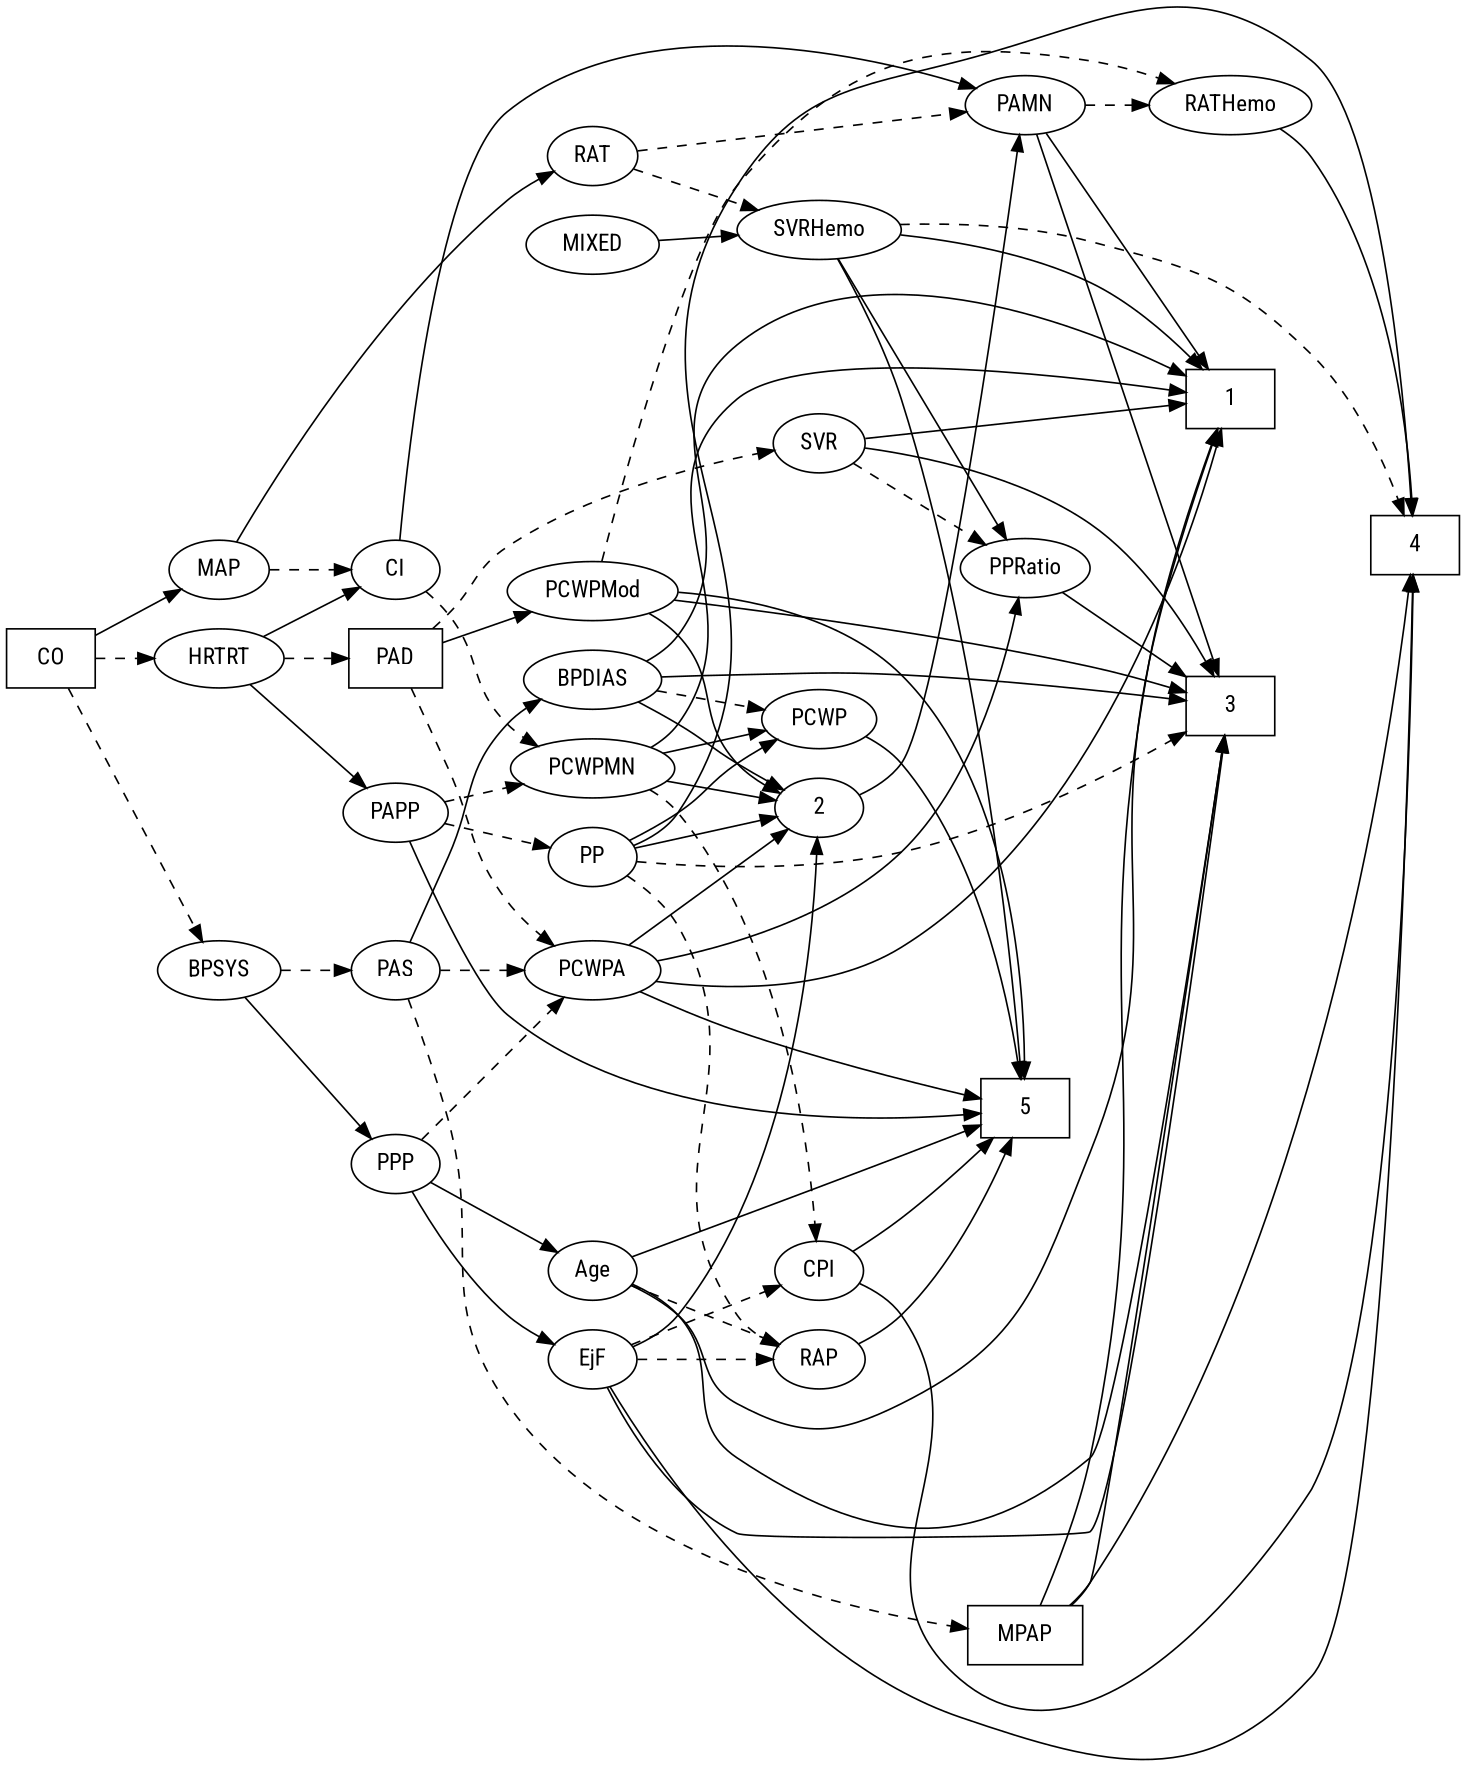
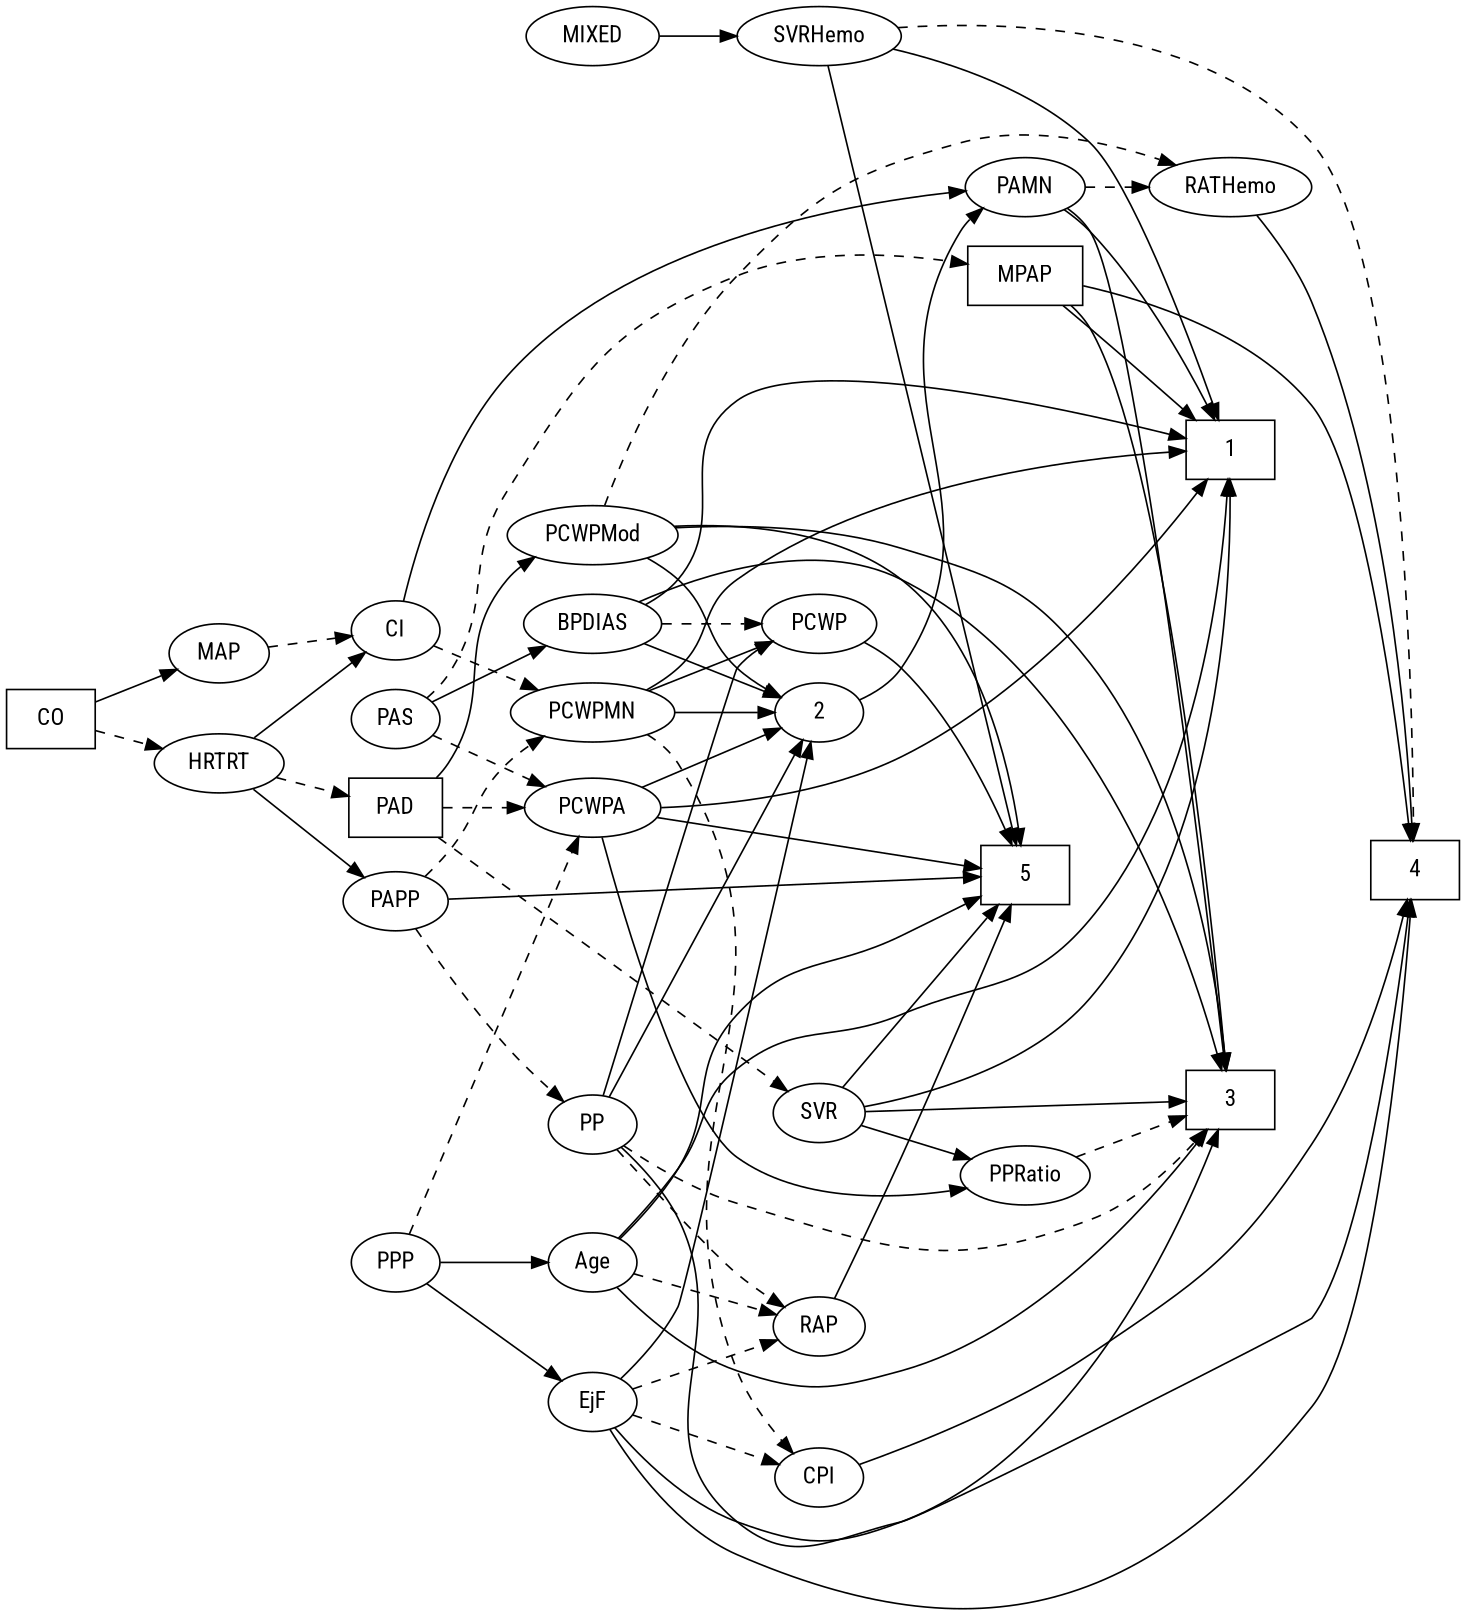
(593, 156) -> none
(918, 392) -> none
(912, 500) -> (899, 1137)
(1117, 630) -> (1123, 1139)
(219, 970) -> none
(920, 1204) -> (922, 994)
